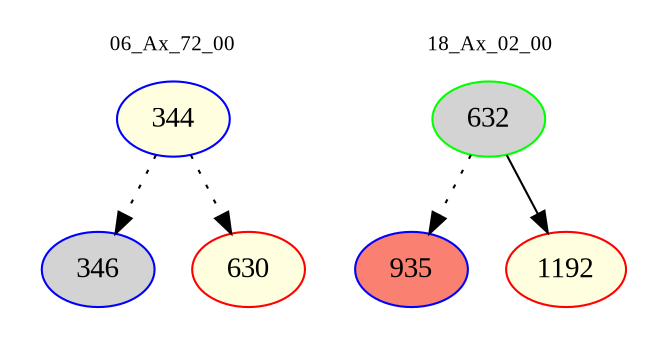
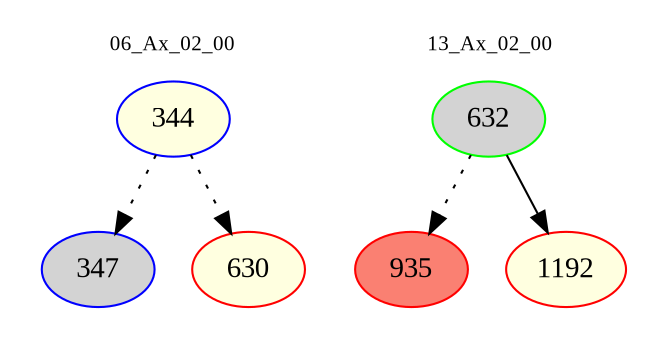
(173, 45) -> (173, 45)
(491, 45) -> (491, 45)
(98, 269) -> (98, 269)
(412, 269) -> (412, 269)
